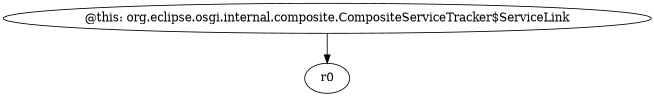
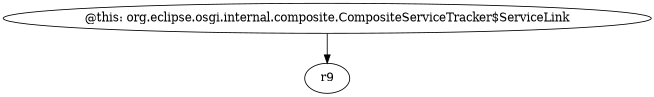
(327, 78) -> (327, 78)
